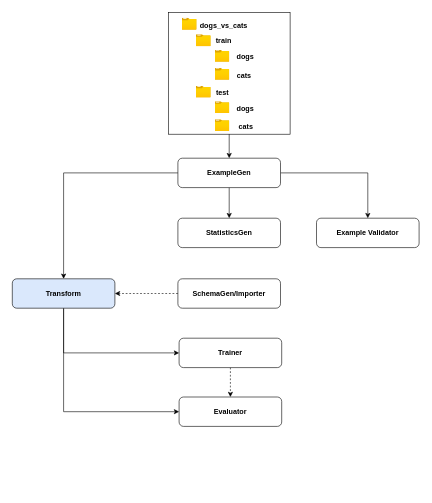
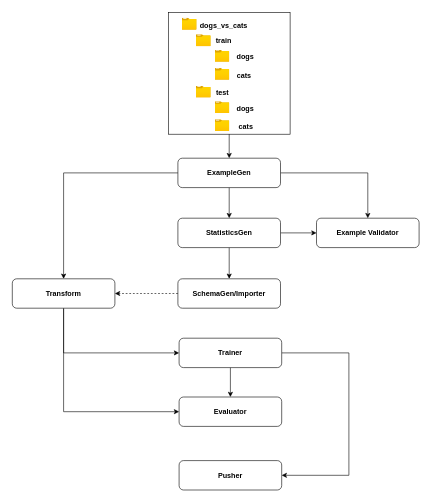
none -> (311, 233)
none -> (229, 273)
(64, 293) -> (64, 293)
(230, 380) -> (230, 380)
none -> (230, 475)
none -> (287, 475)
